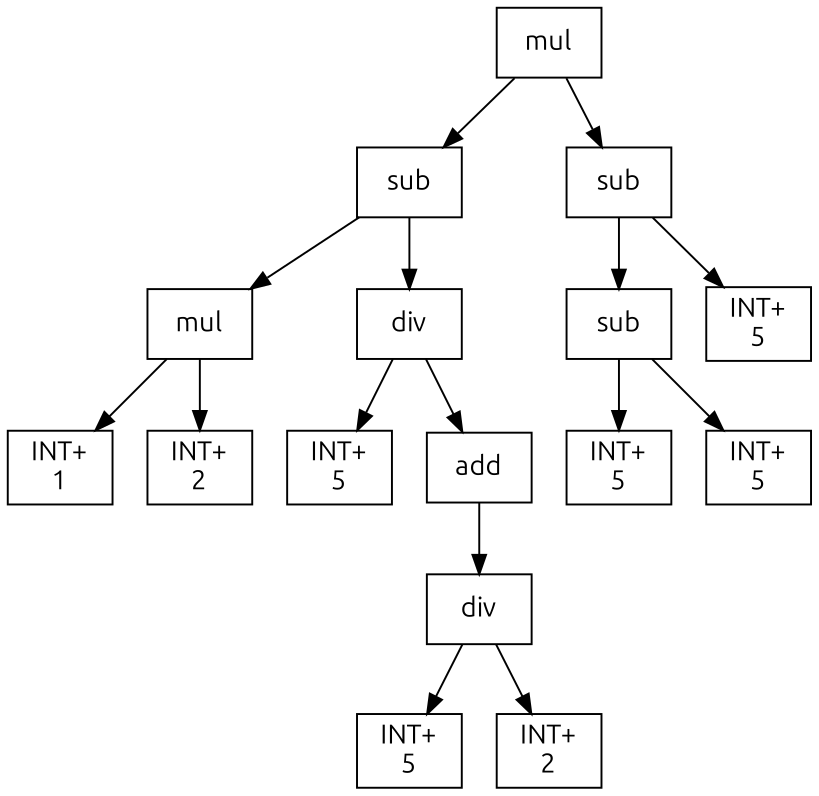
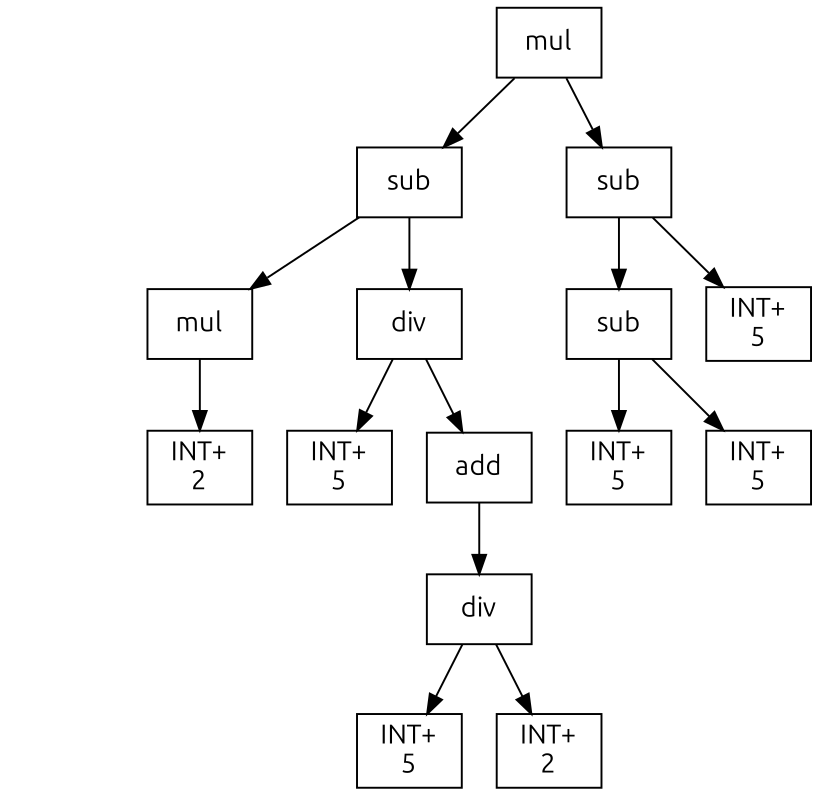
(60, 468) -> none
